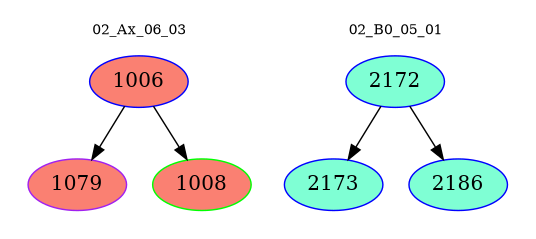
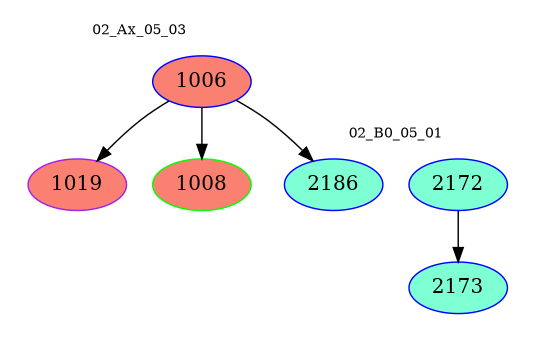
(140, 31) -> (140, 31)
(423, 127) -> (282, 132)
(77, 185) -> (77, 185)
